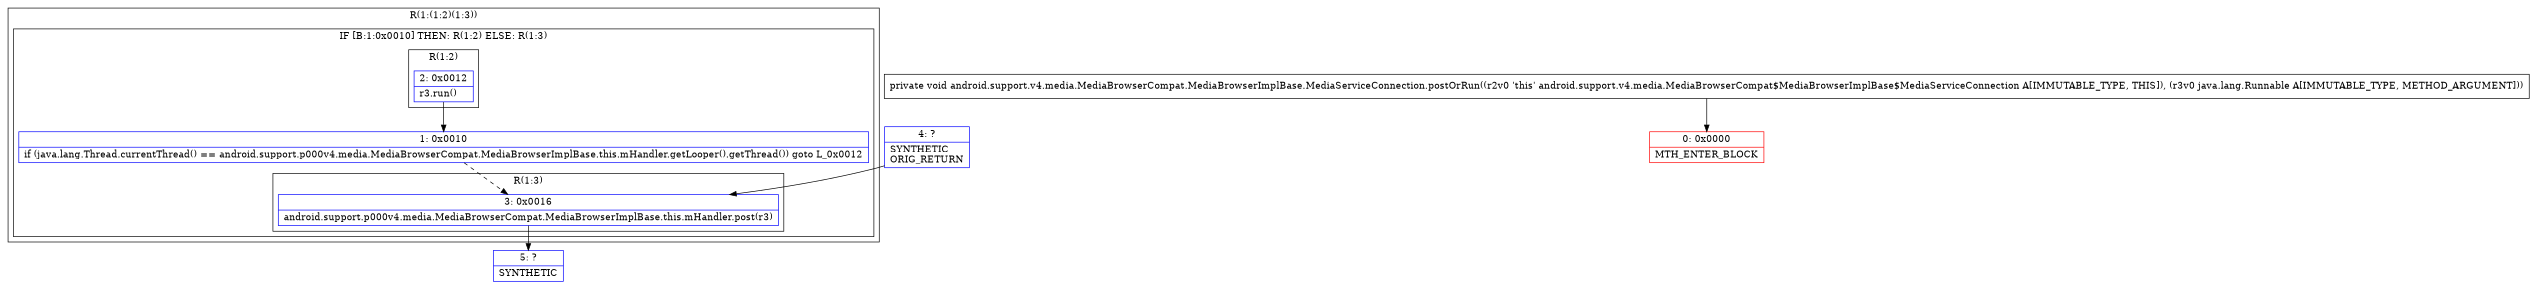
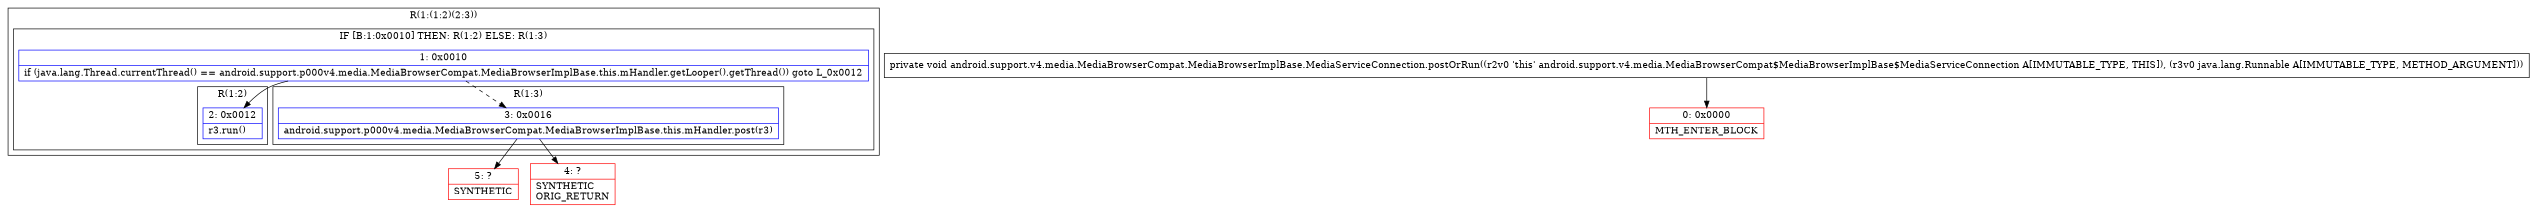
(444, 16) -> (444, 16)
(444, 113) -> (263, 91)
(927, 147) -> (573, 184)
(811, 182) -> (547, 149)
(528, 266) -> (483, 184)
